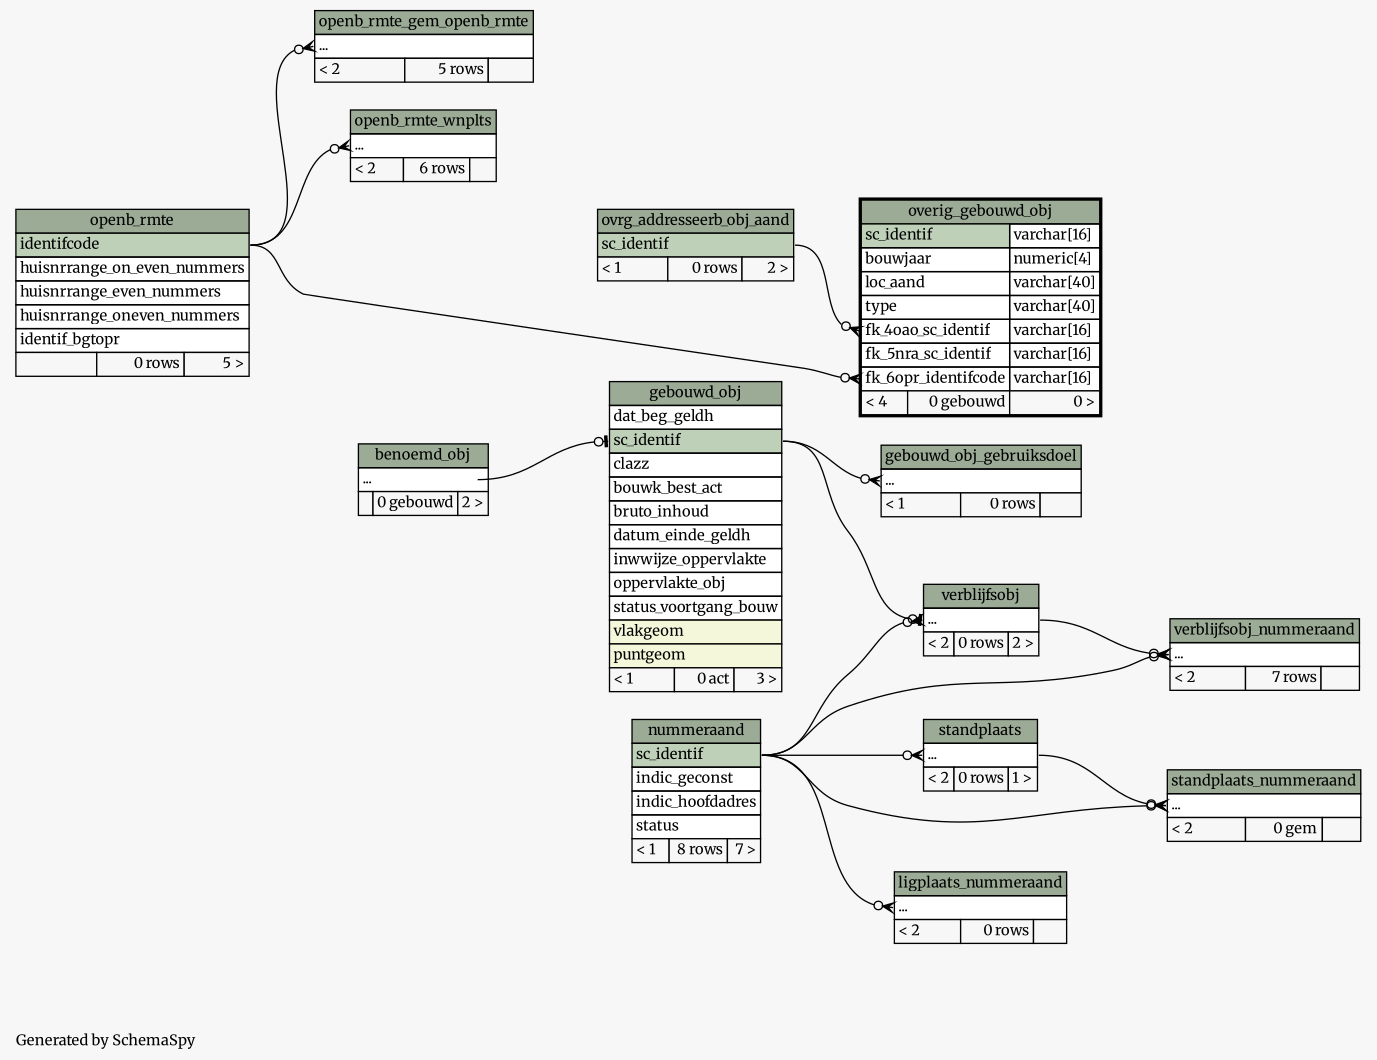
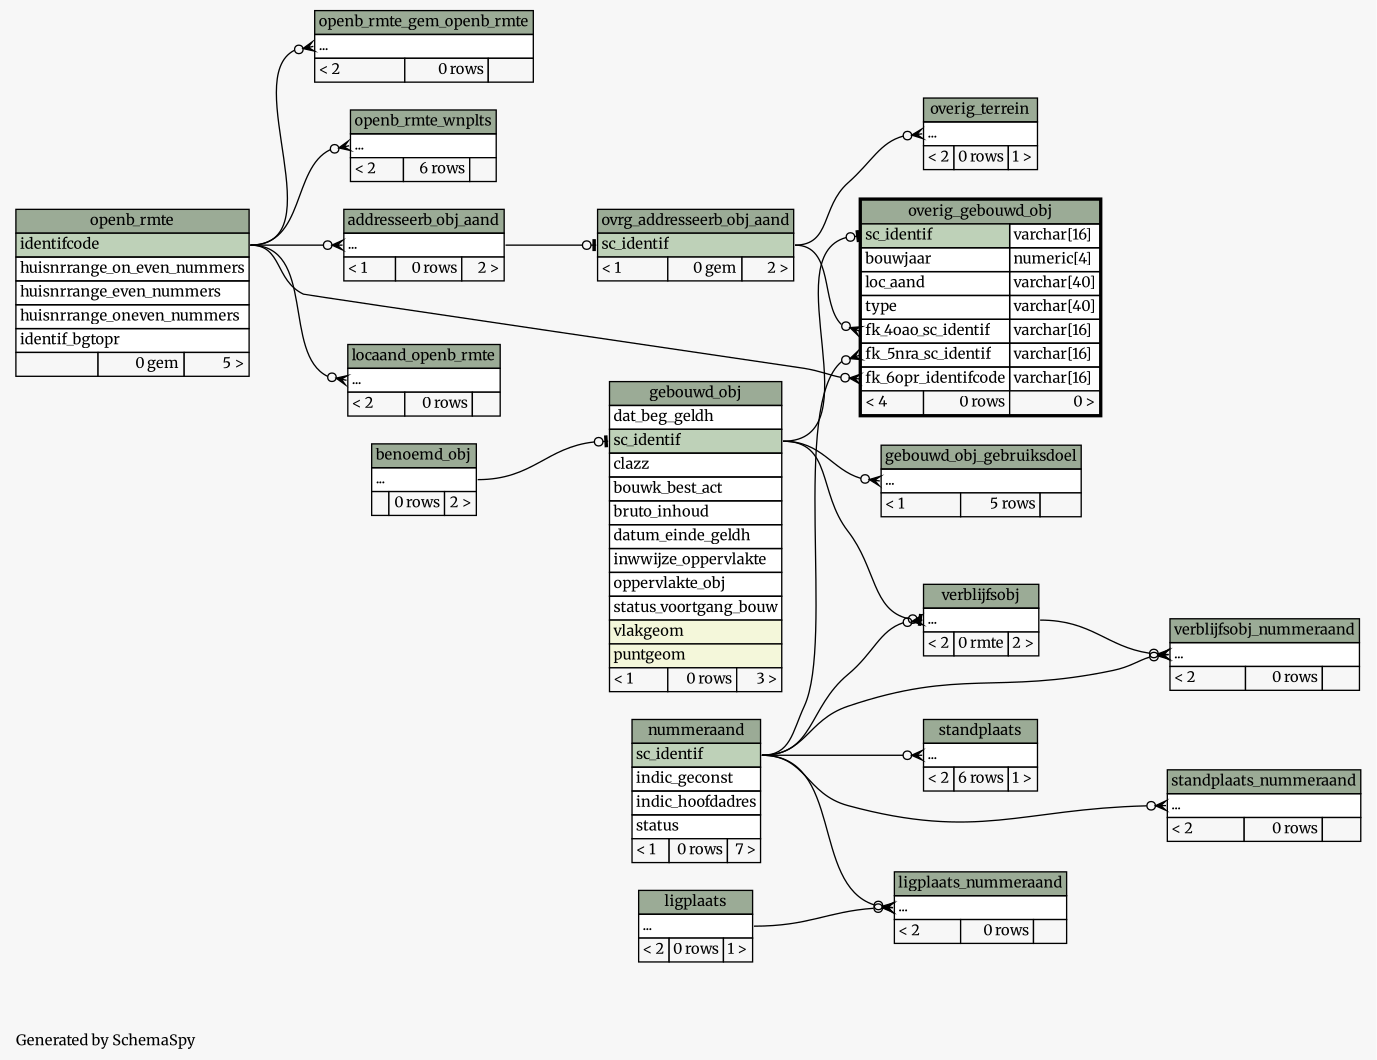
(461, 70) -> (461, 70)
none -> (981, 134)
none -> (423, 245)
(715, 268) -> (716, 268)
none -> (822, 345)
(157, 364) -> (158, 364)
none -> (423, 380)
(967, 402) -> (982, 402)
(415, 503) -> (417, 503)
(1013, 504) -> (1013, 504)
none -> (816, 567)
(981, 643) -> (981, 643)
(1295, 678) -> (1295, 678)
(714, 679) -> (710, 679)
(1095, 775) -> none
(981, 778) -> (981, 778)
(1296, 829) -> (1295, 829)
(700, 850) -> (700, 850)
none -> (696, 926)
